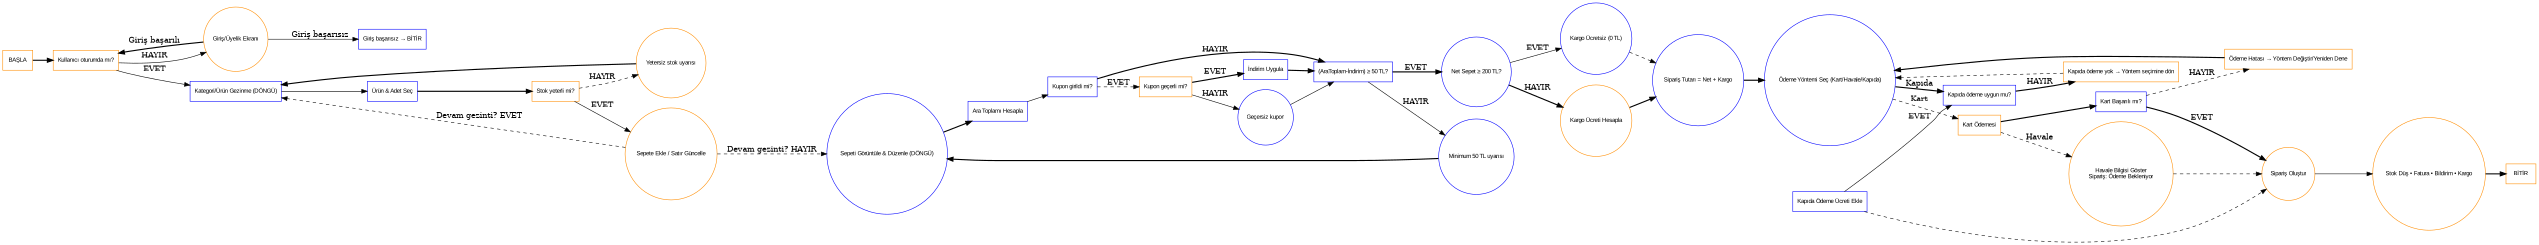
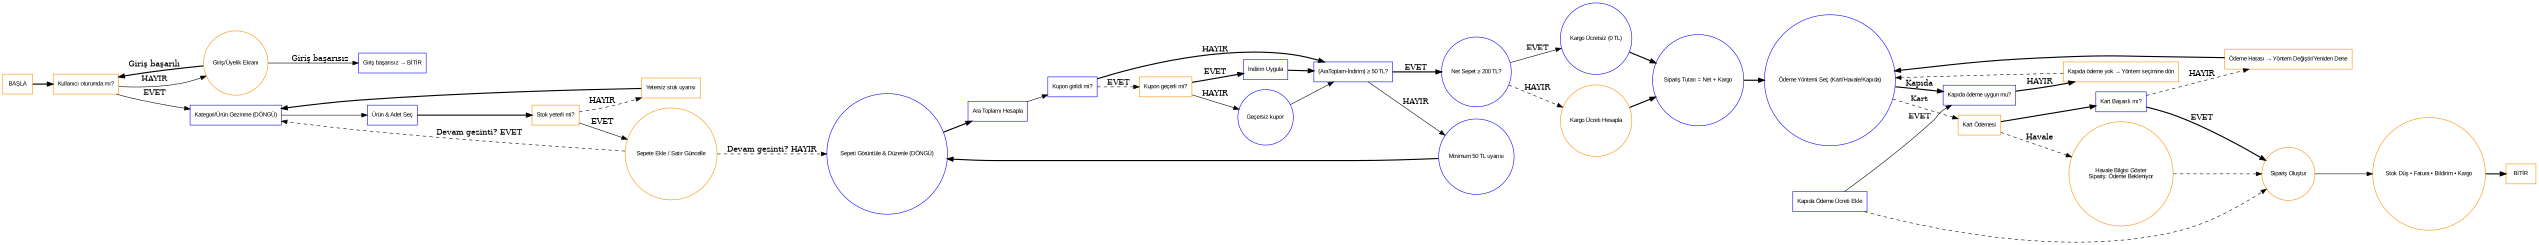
(1640, 56) -> (1640, 56)
(671, 63) -> (671, 88)
(1533, 95) -> (1533, 95)
